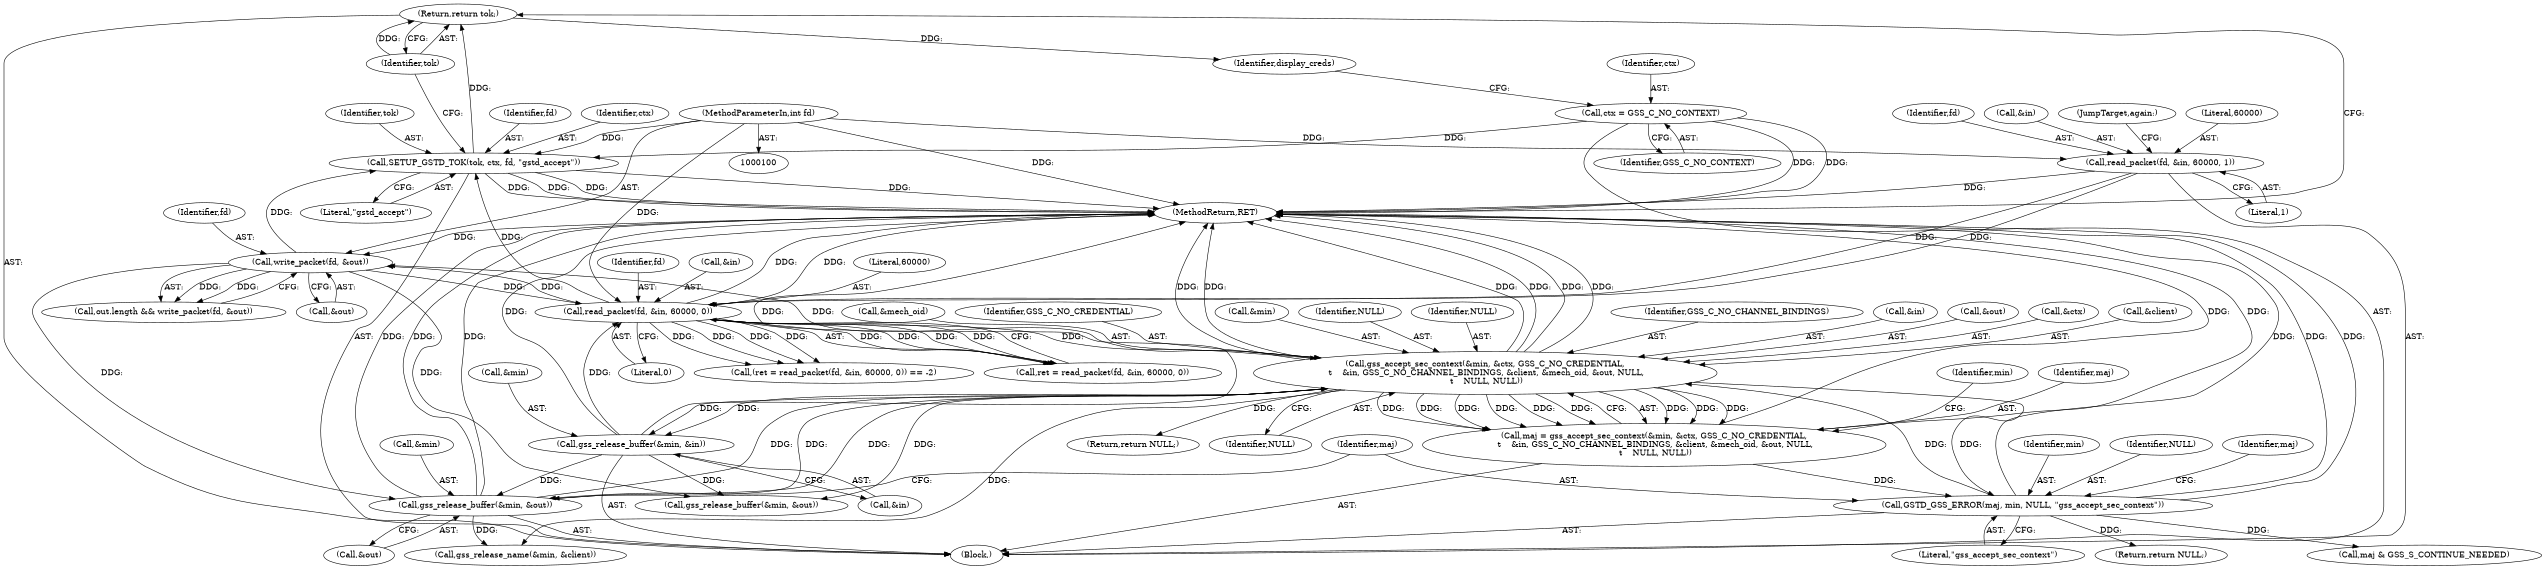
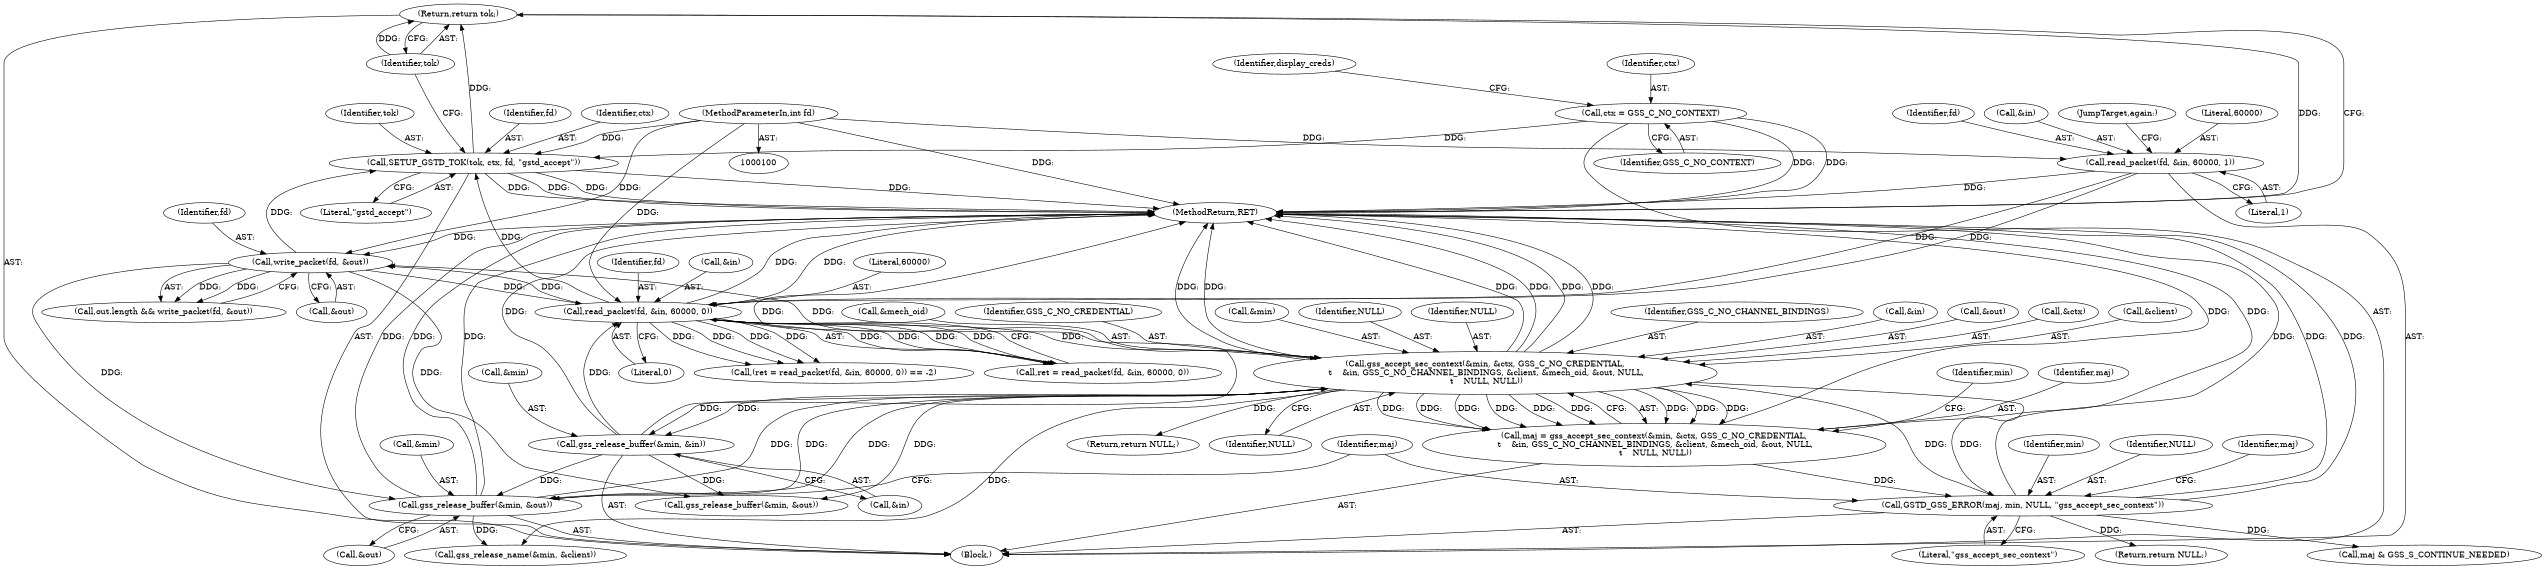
(863, 39) -> (1978, 34)
(632, 188) -> (632, 188)
